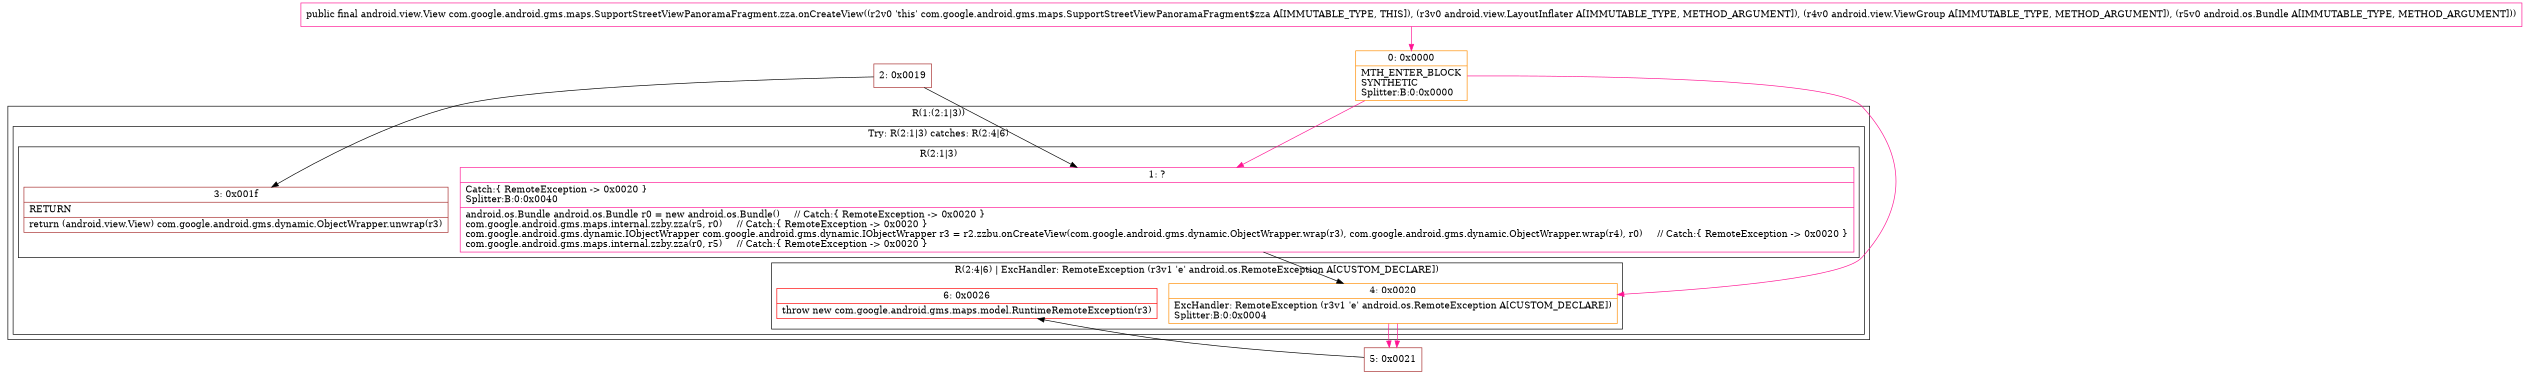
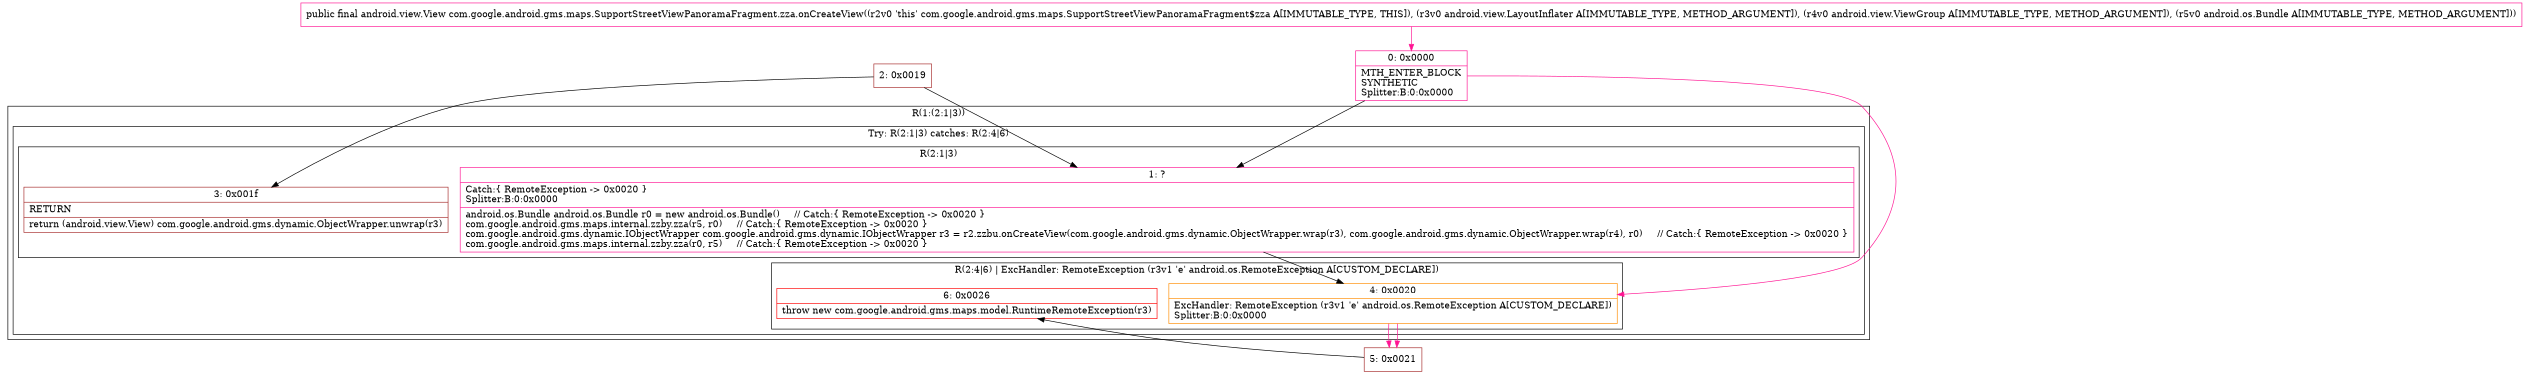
(1411, 76) -> (1411, 76)
(1304, 133) -> (1304, 133)
(512, 200) -> (512, 200)
(1221, 316) -> (1221, 316)
